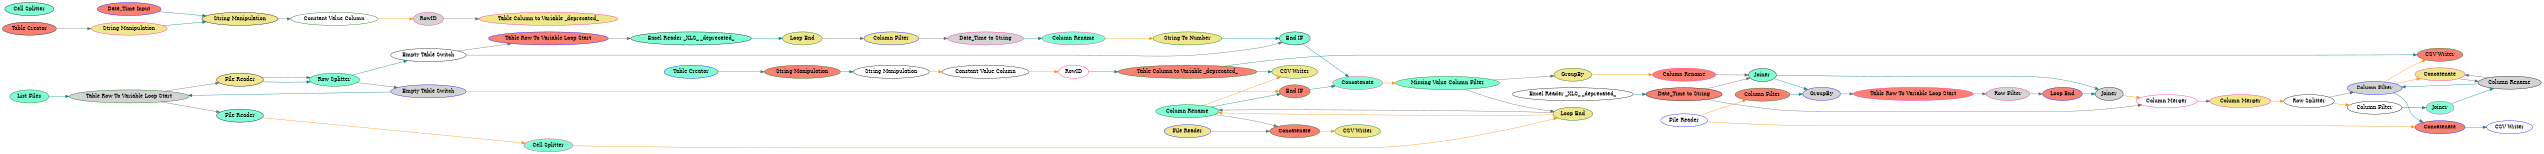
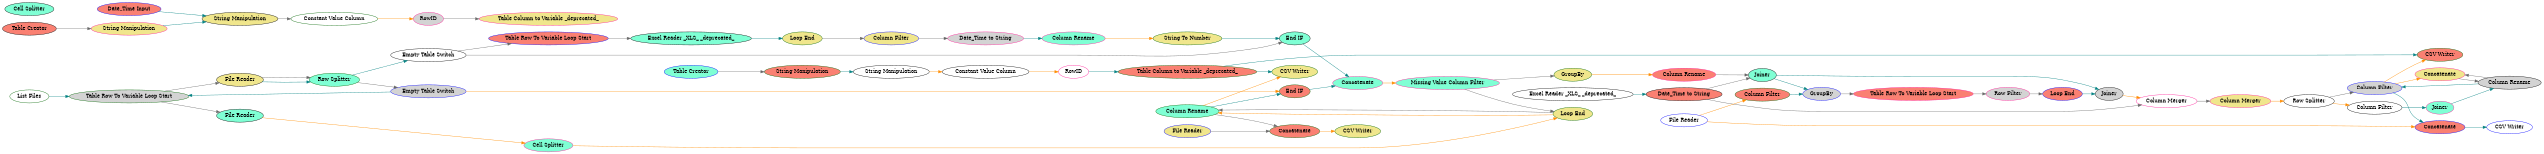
(1448, 83) -> (1448, 83)
(29, 96) -> (29, 96)
